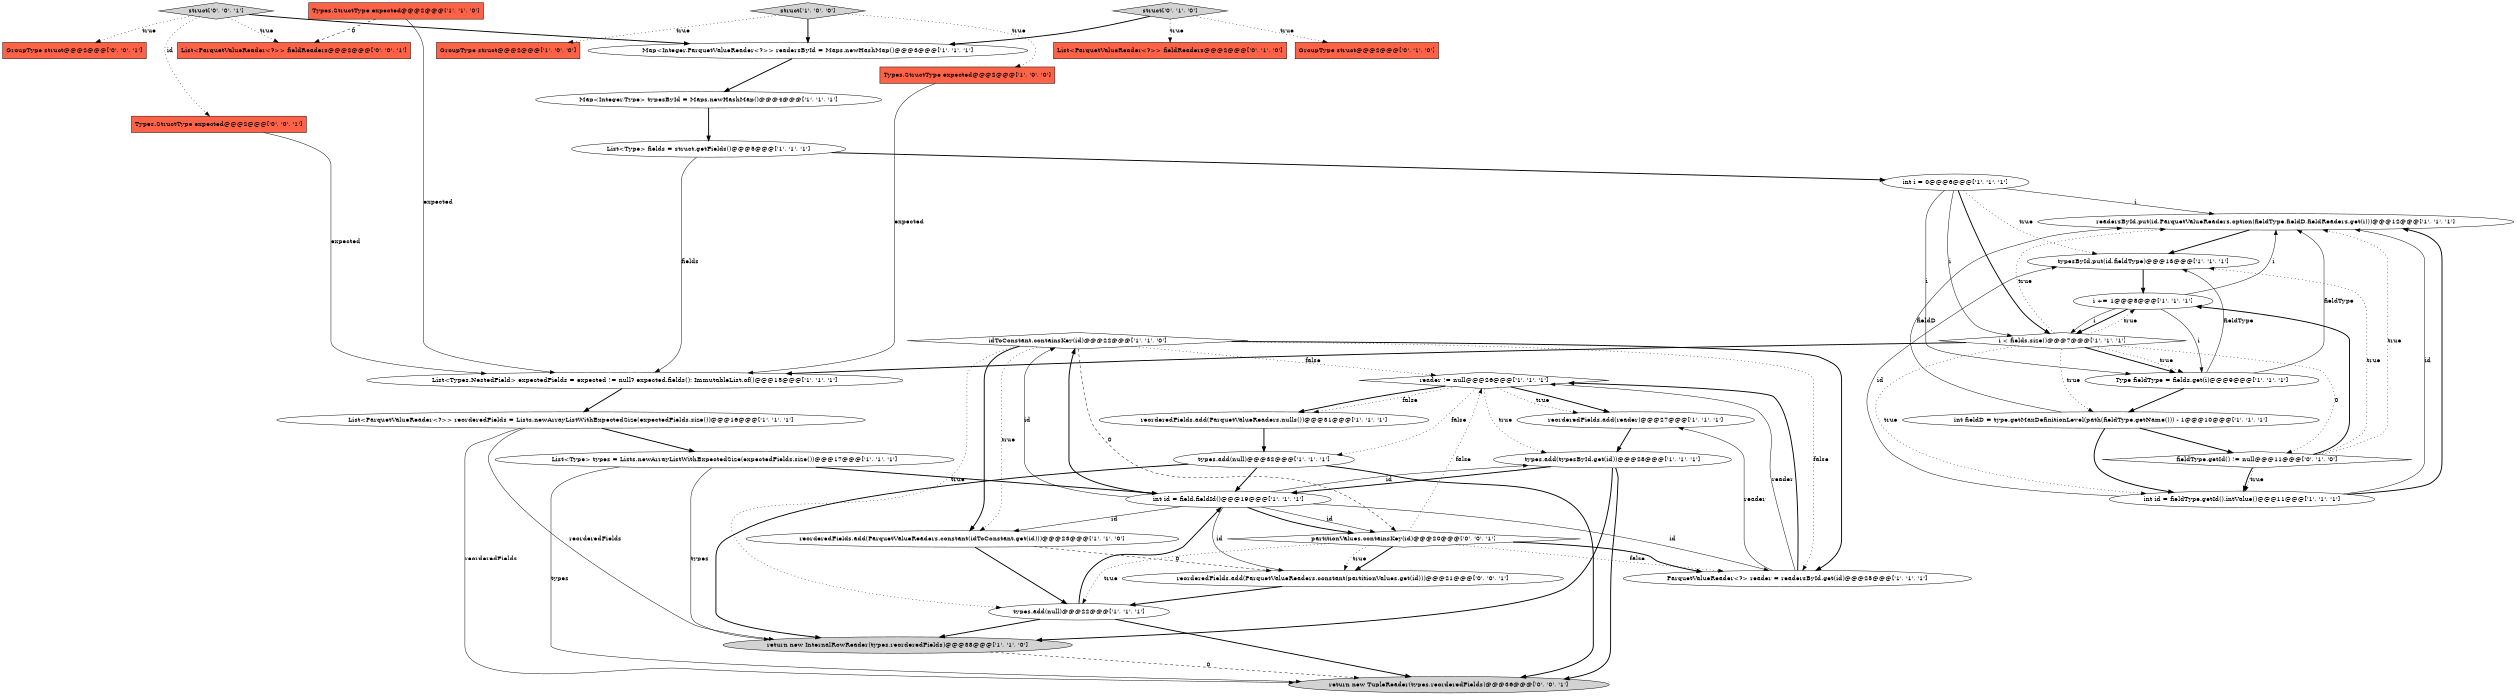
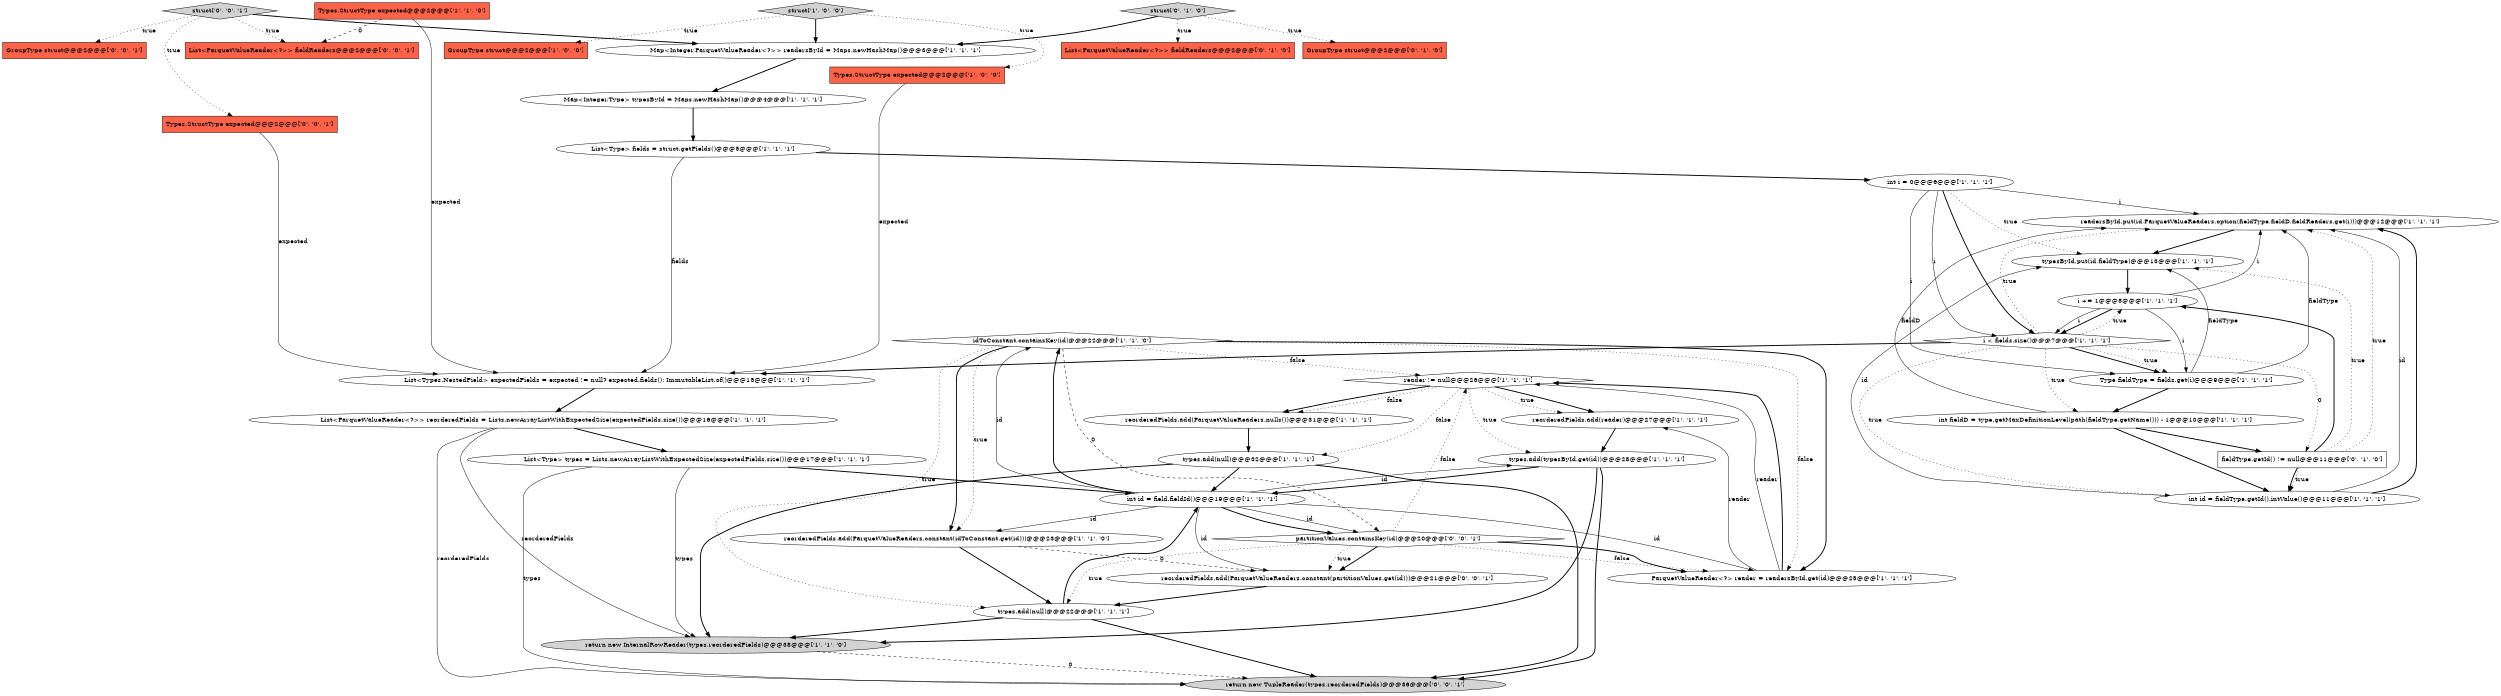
(170, 51) -> (174, 51)
(2257, 460) -> (2302, 460)
